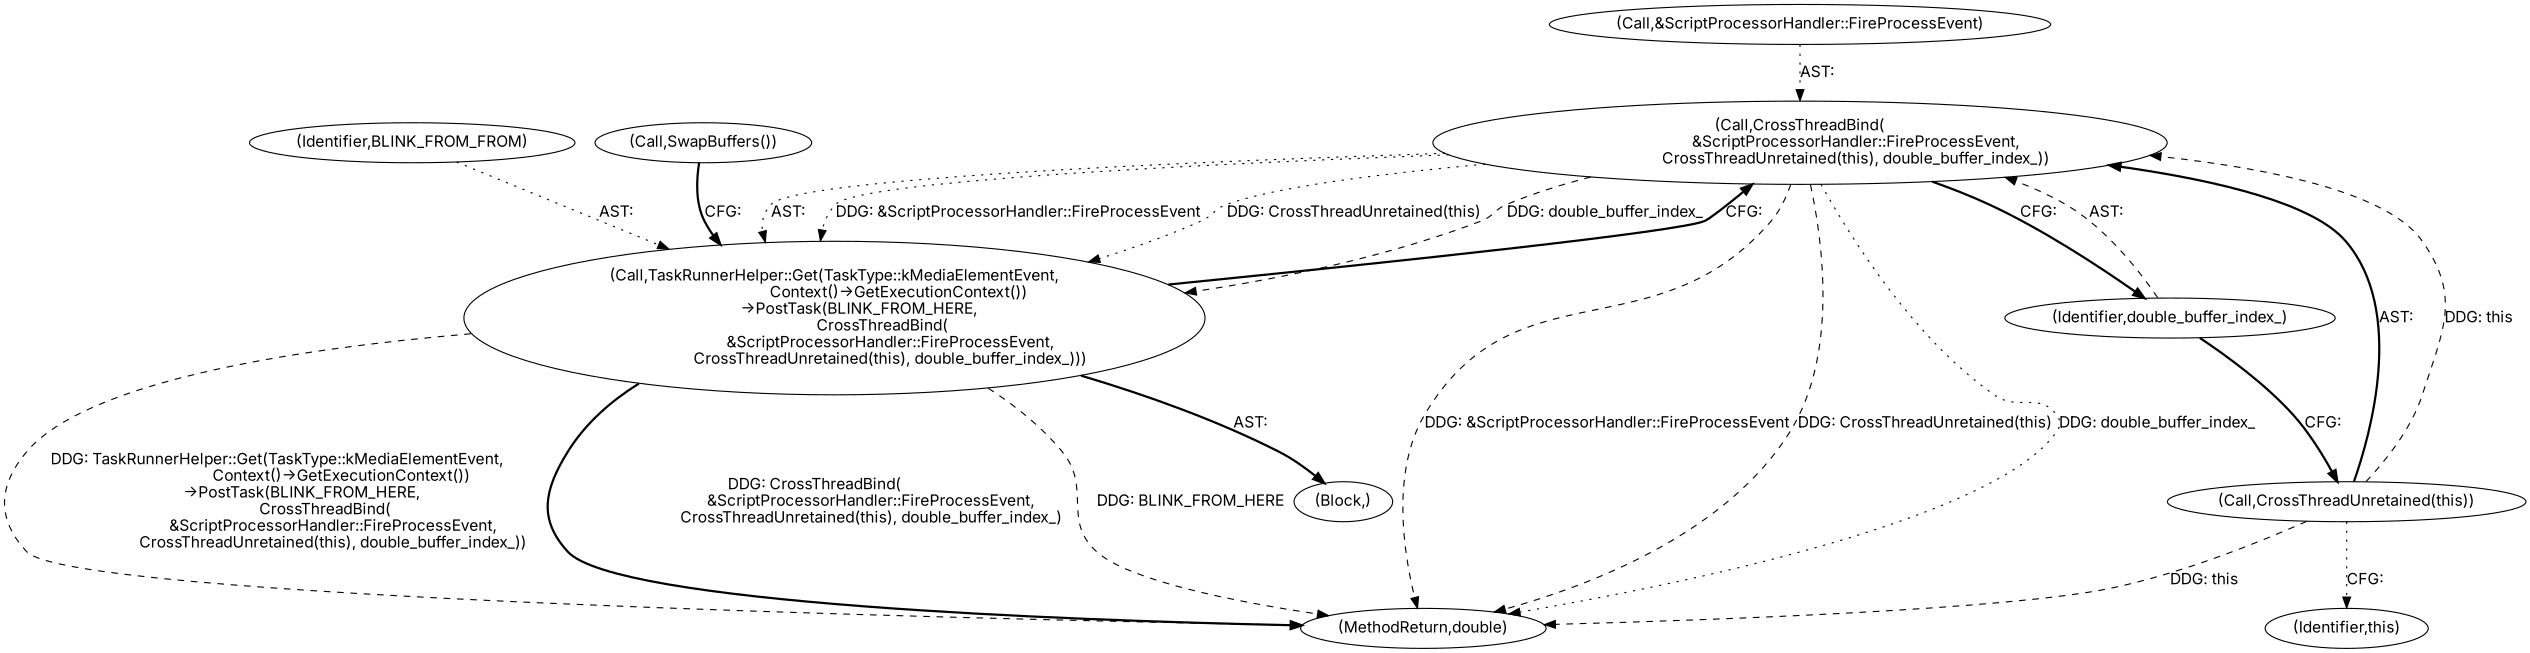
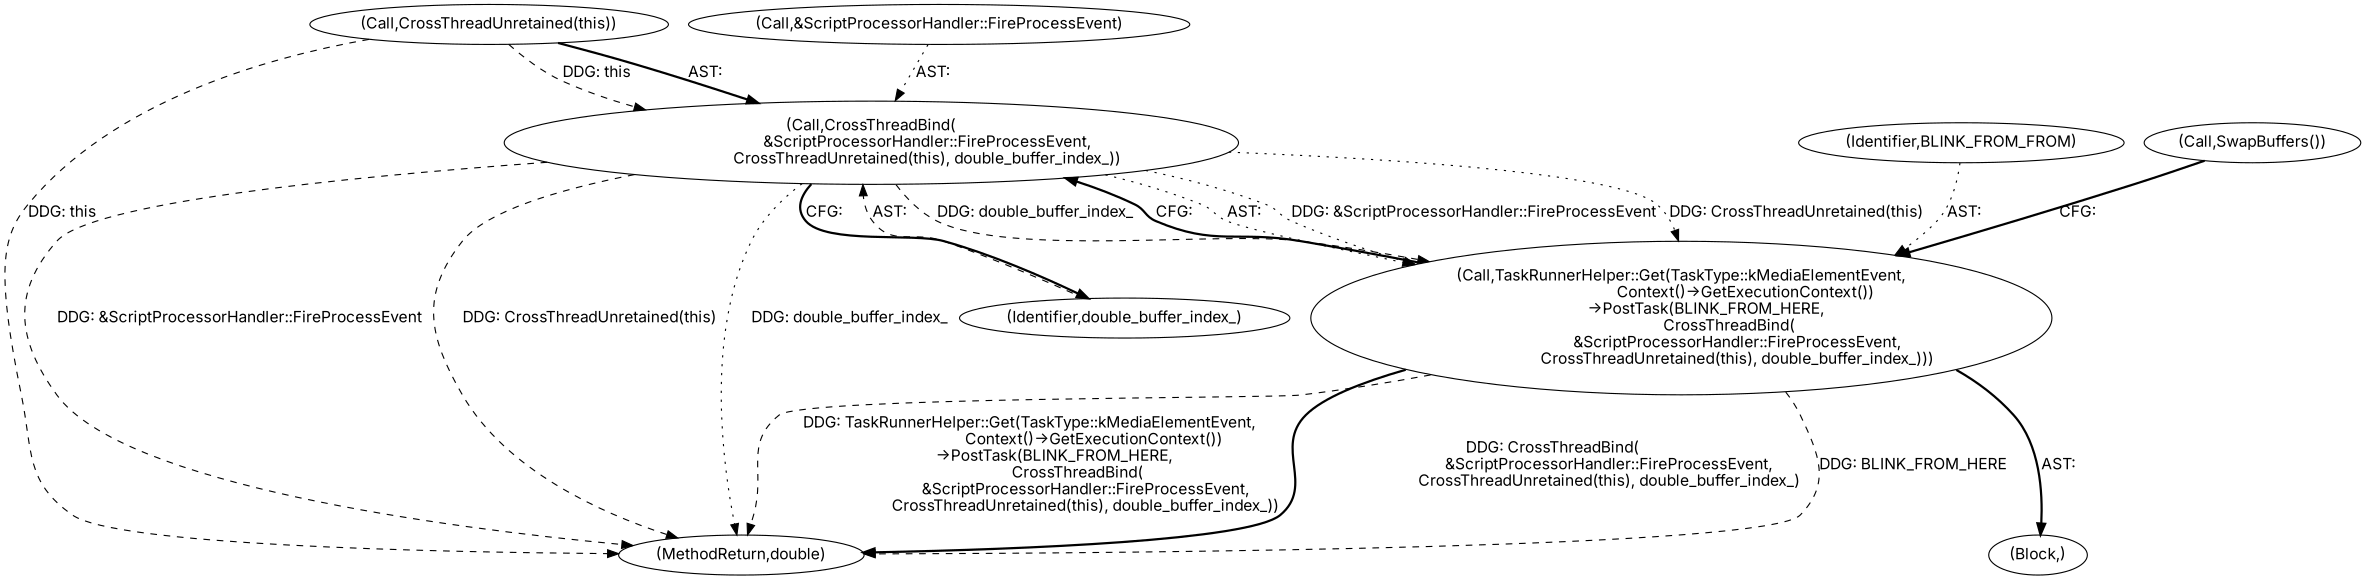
(2275, 396) -> none
(2347, 628) -> none
